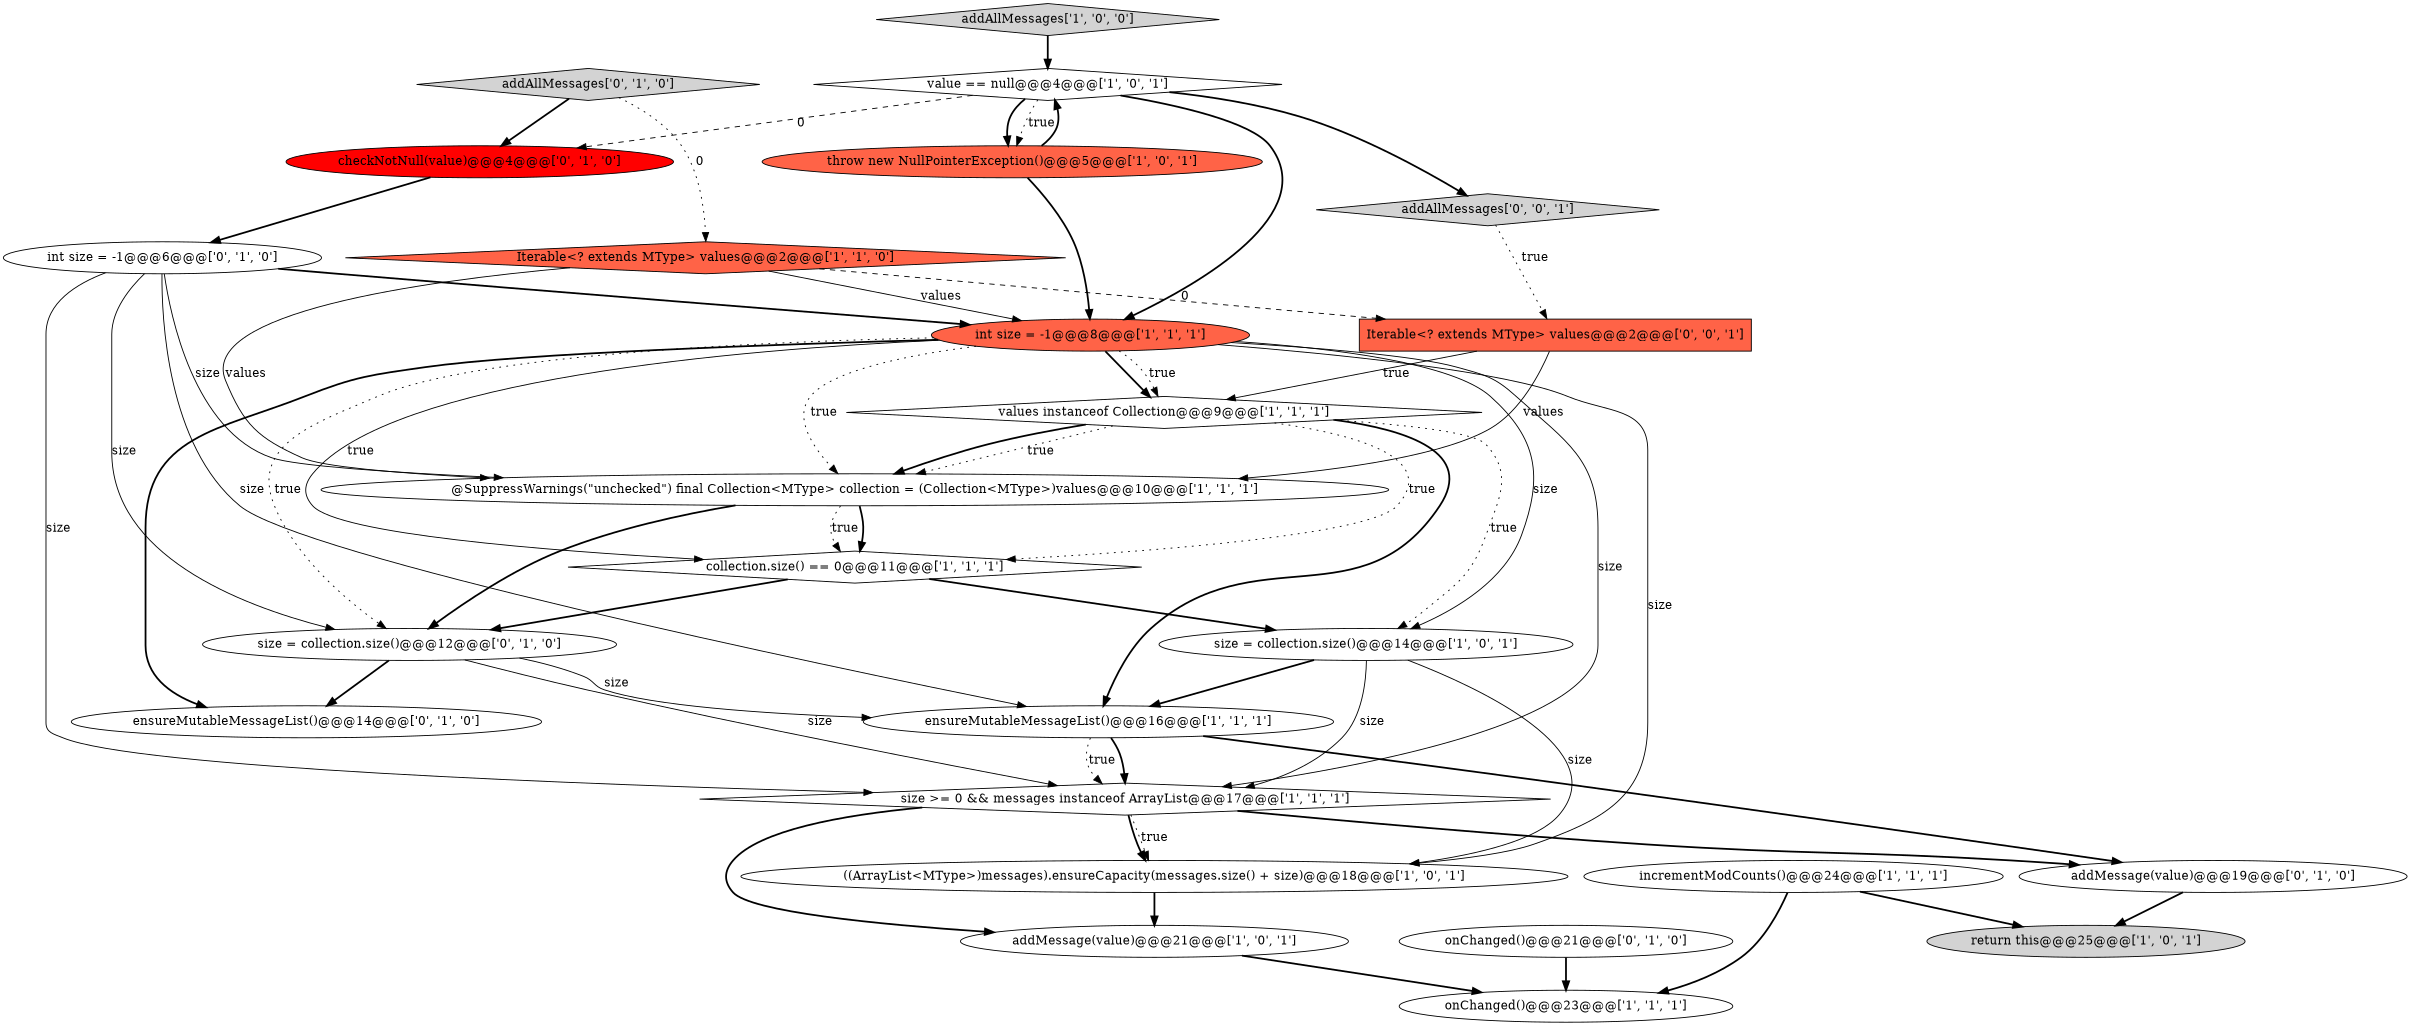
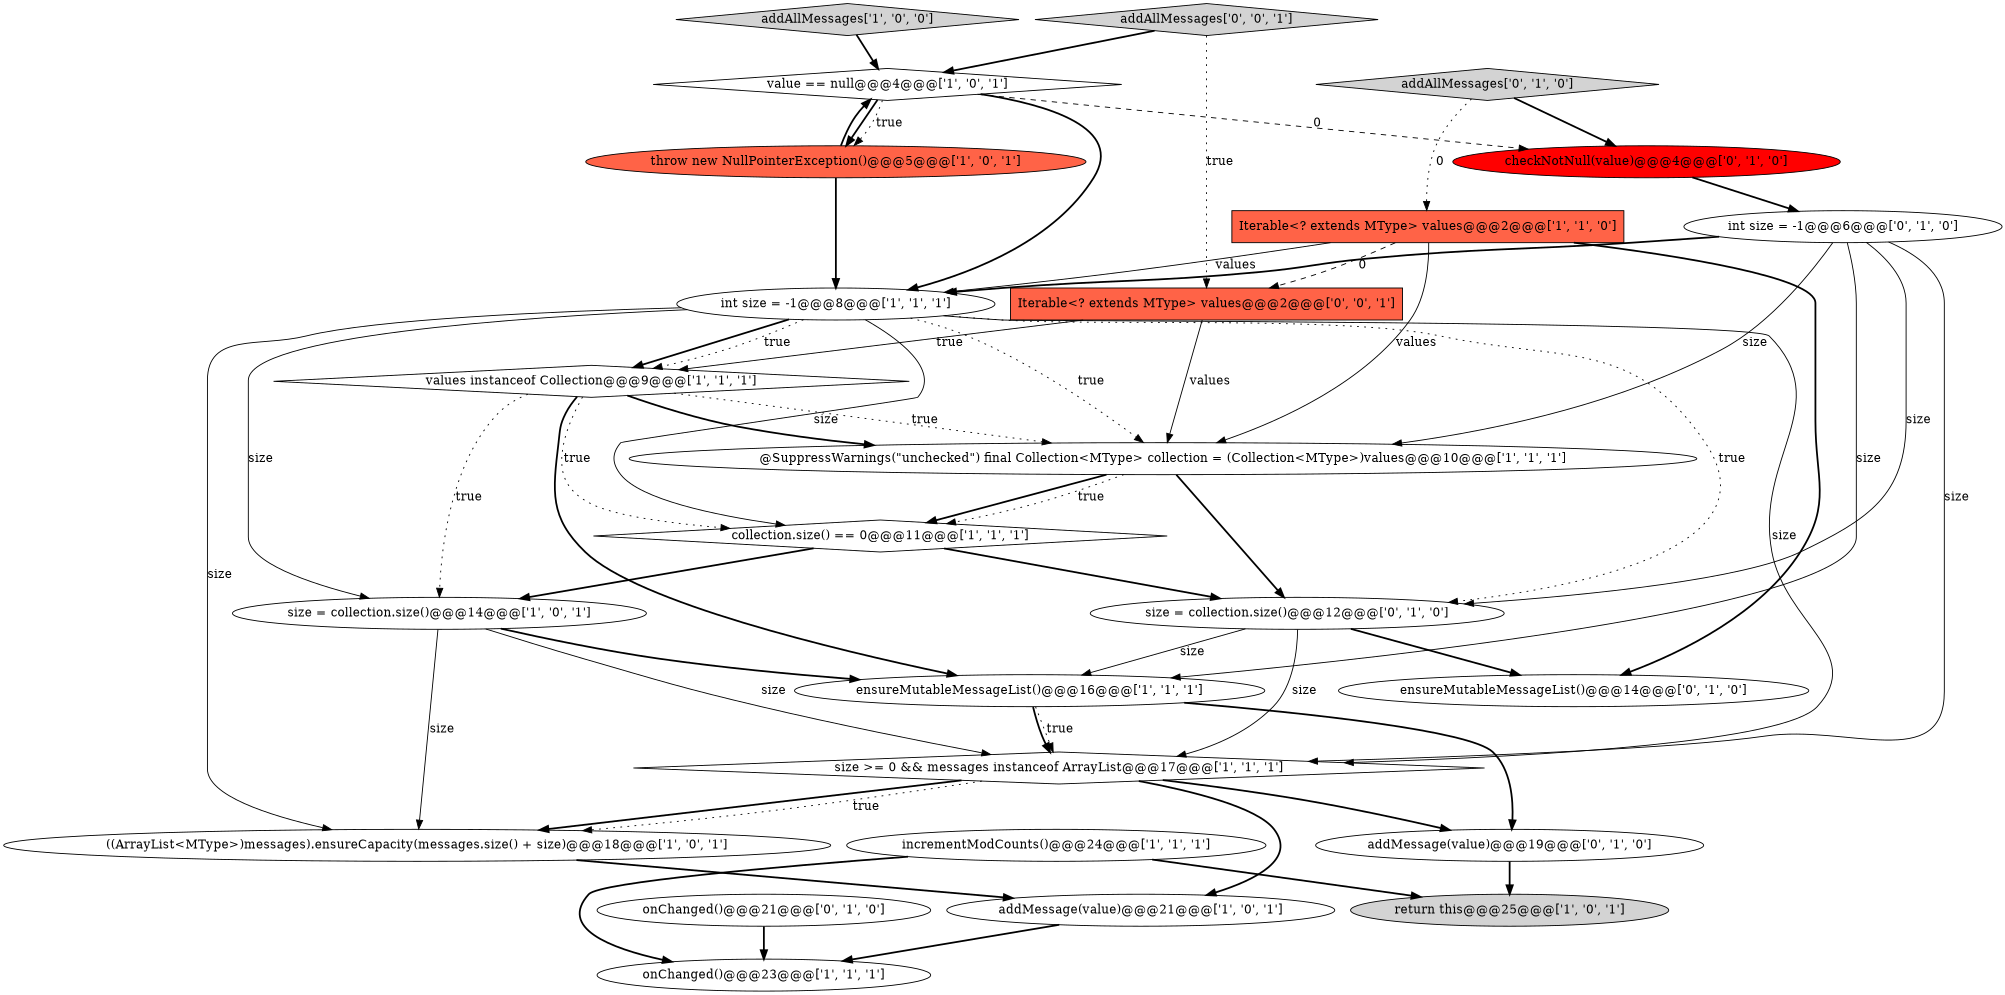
(1320, 123) -> (1054, 51)
(706, 258) -> (1428, 227)
(1090, 335) -> (836, 304)
(407, 370) -> (1815, 409)
(361, 451) -> (826, 420)
